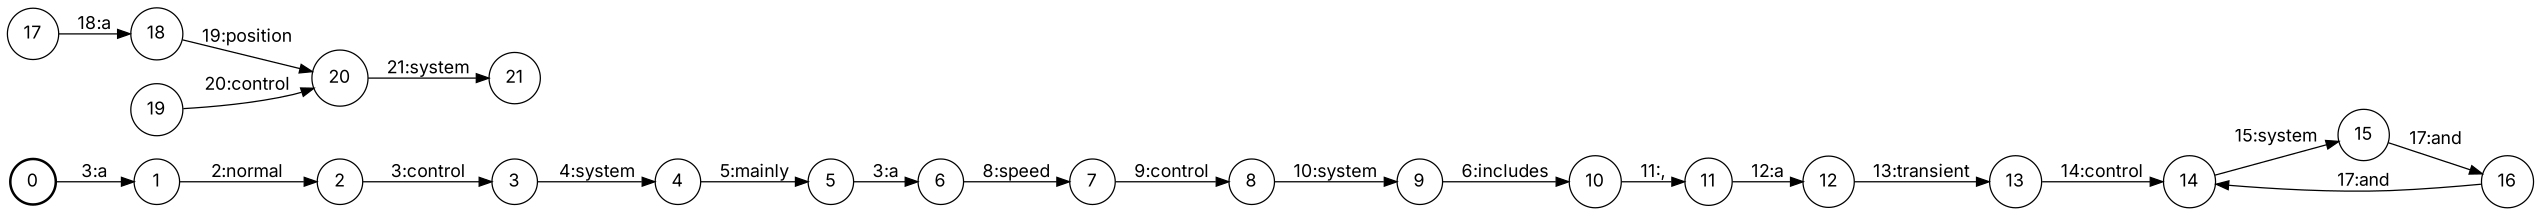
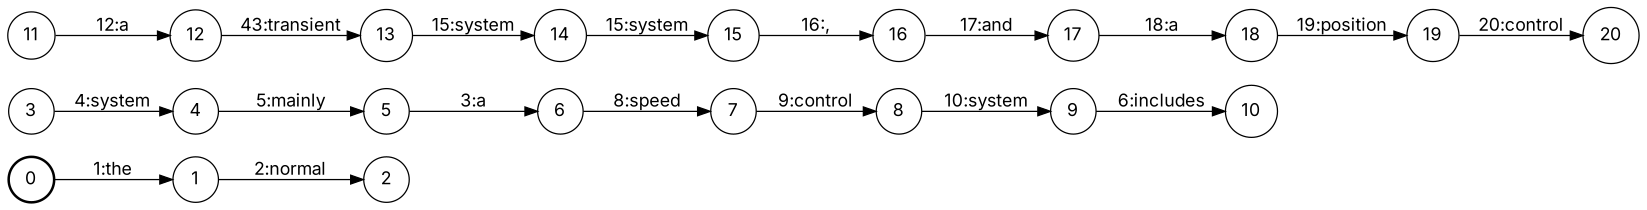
(241, 54) -> (1336, 36)
(515, 78) -> none
(2436, 139) -> (816, 26)
(95, 172) -> (113, 170)
(1922, 172) -> (291, 26)
(2103, 172) -> (473, 26)
(421, 182) -> none
(1647, 182) -> none
(2355, 191) -> (980, 36)
